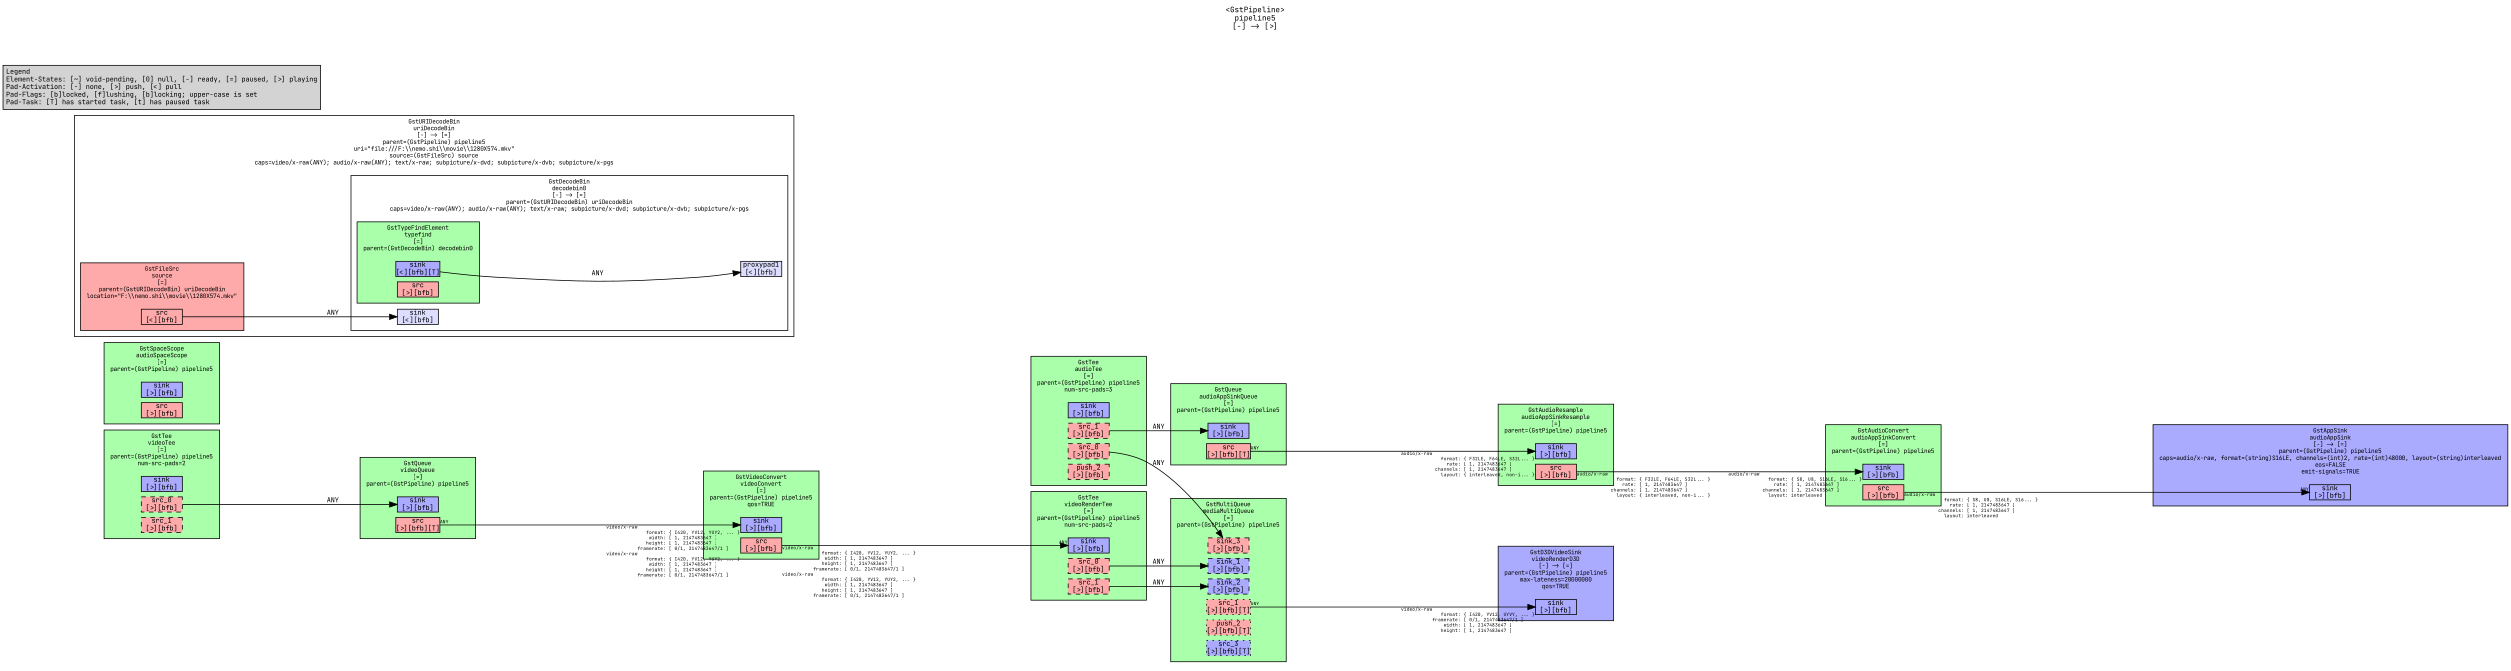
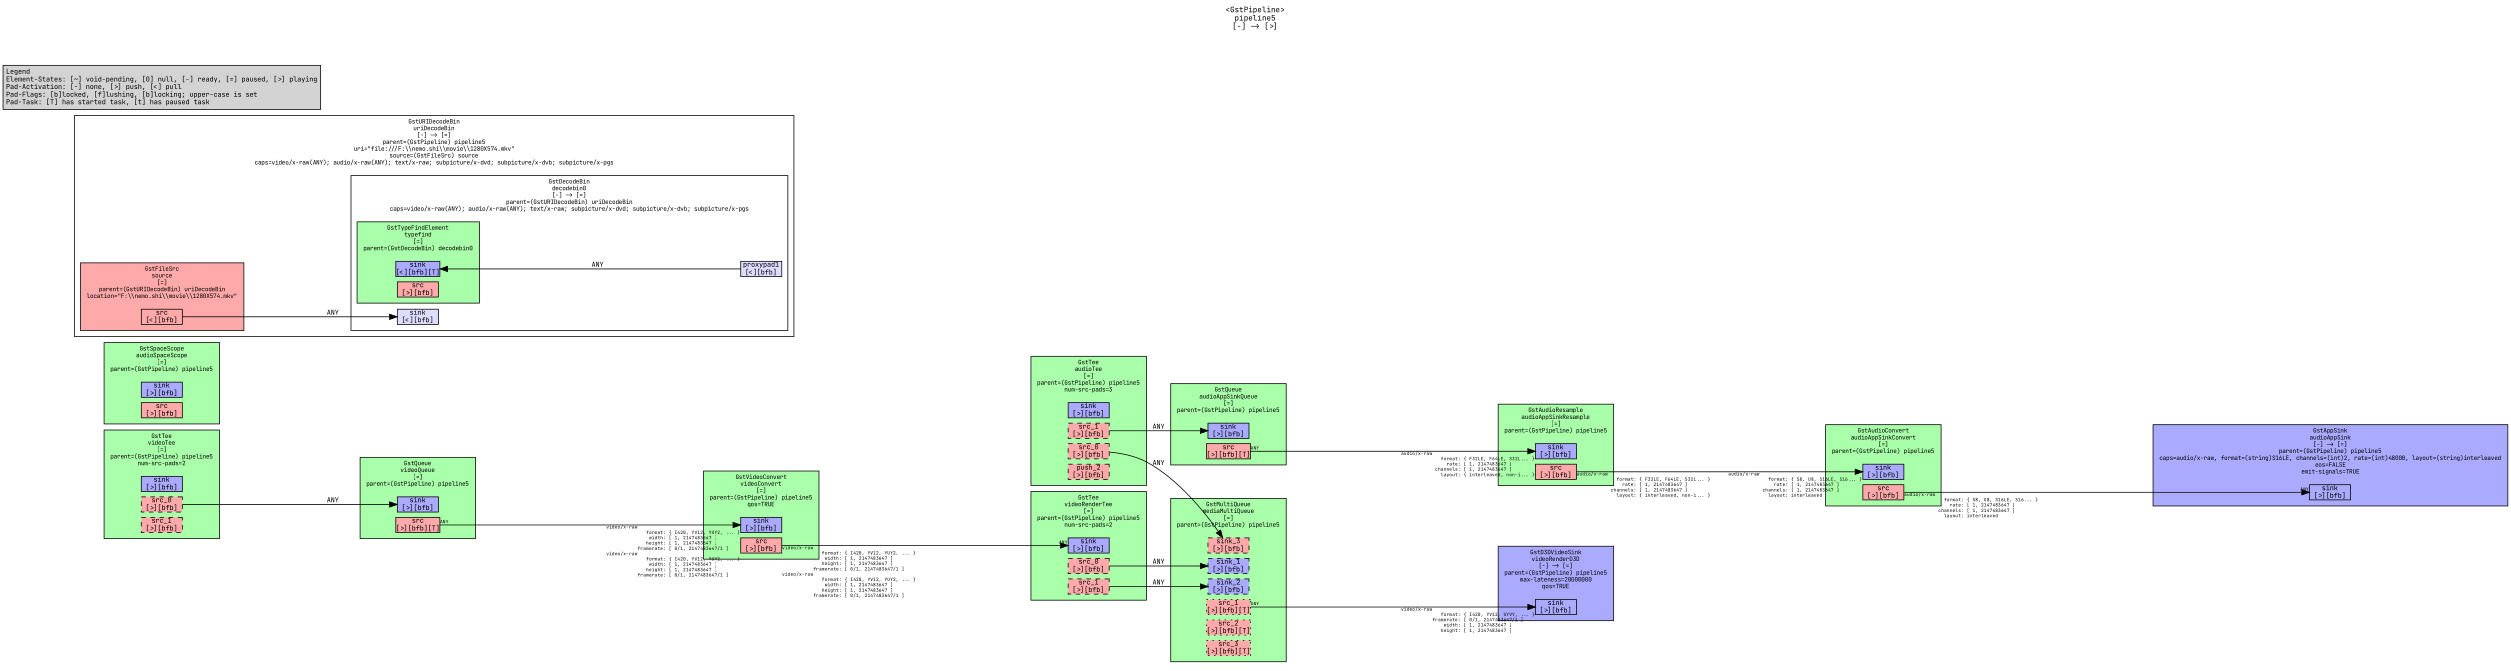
(586, 281) -> (594, 269)
(1228, 628) -> (1228, 628)
(1228, 648) -> (1228, 648)
